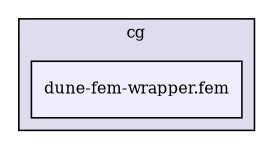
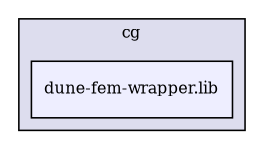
(137, 90) -> (132, 90)
